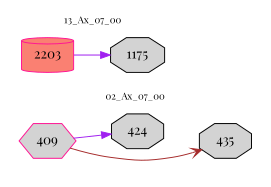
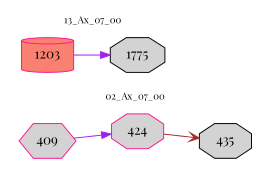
(48, 55) -> (48, 55)
(138, 55) -> (138, 55)
(138, 131) -> (138, 131)
(131, 160) -> (177, 136)
